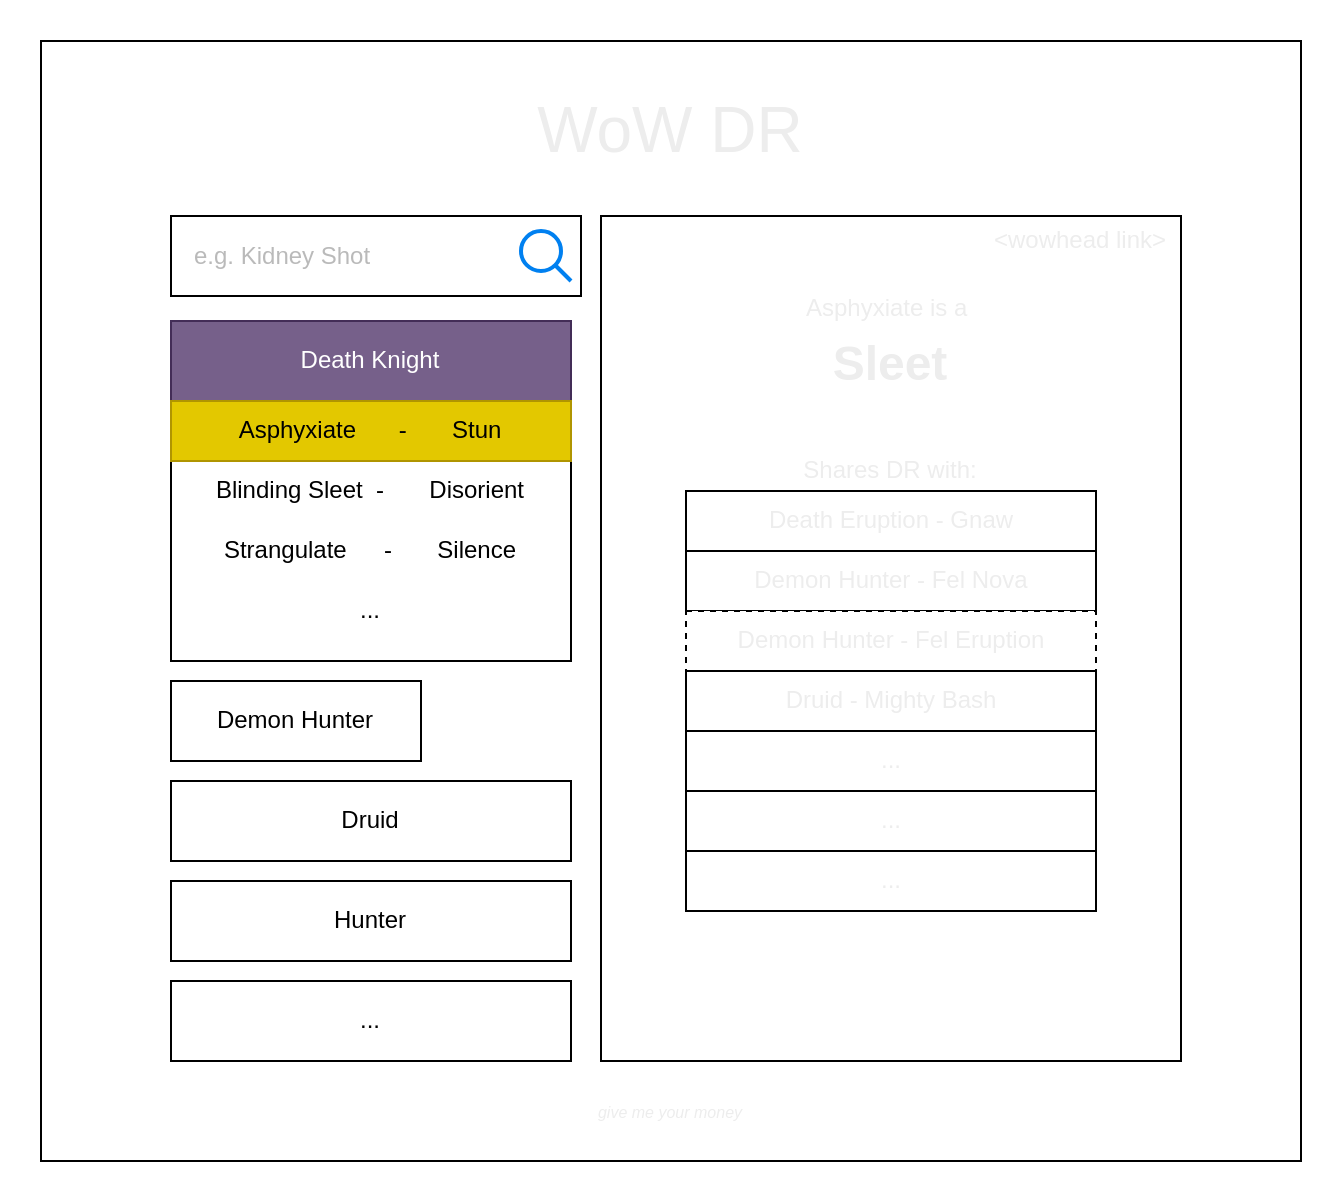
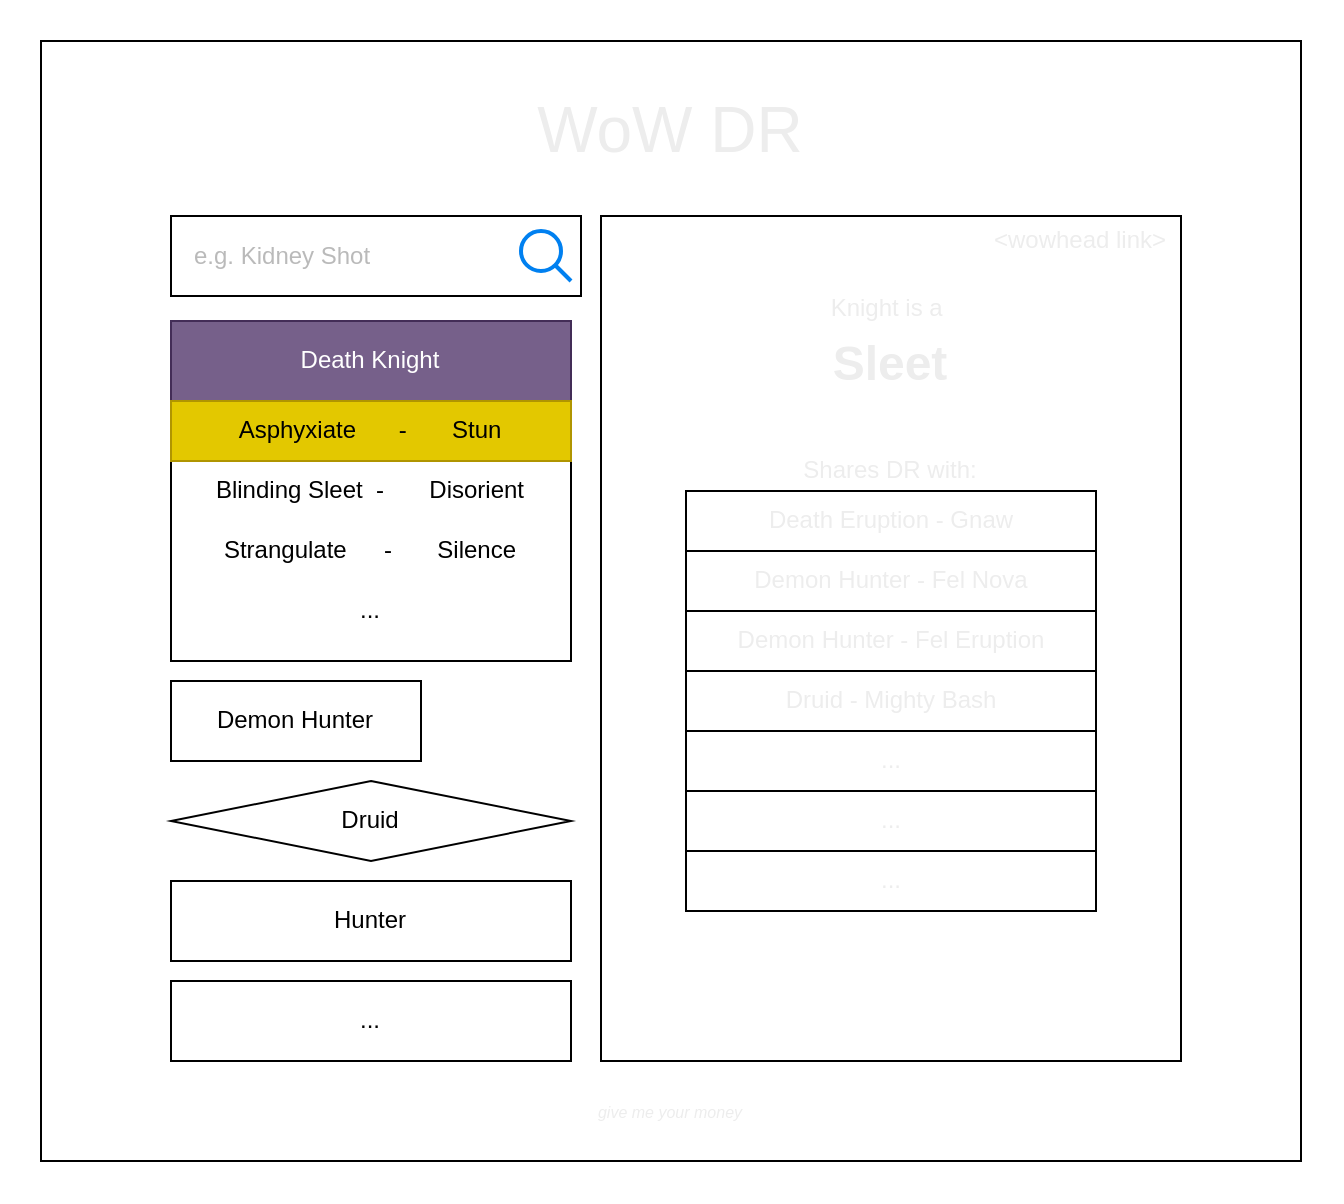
(891, 309) -> (891, 309)
(891, 641) -> (891, 641)
(371, 821) -> (371, 821)
